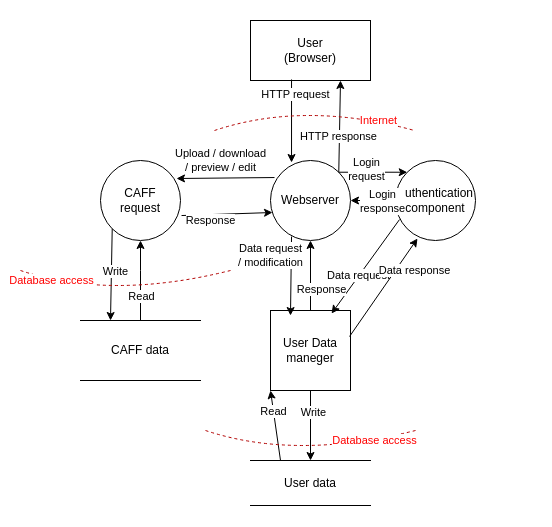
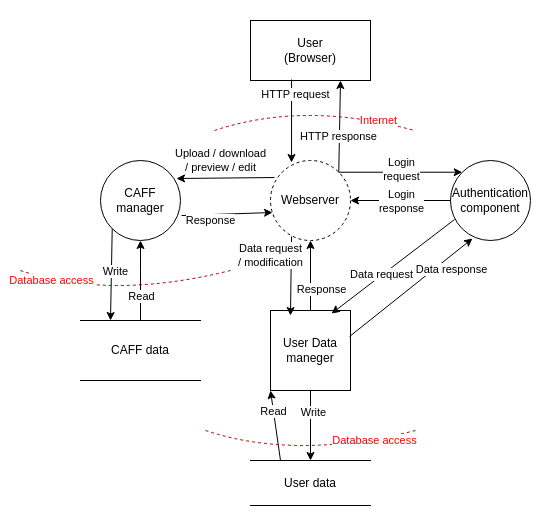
(141, 201) -> (141, 201)
(311, 201) -> (311, 201)
(436, 201) -> (491, 201)
